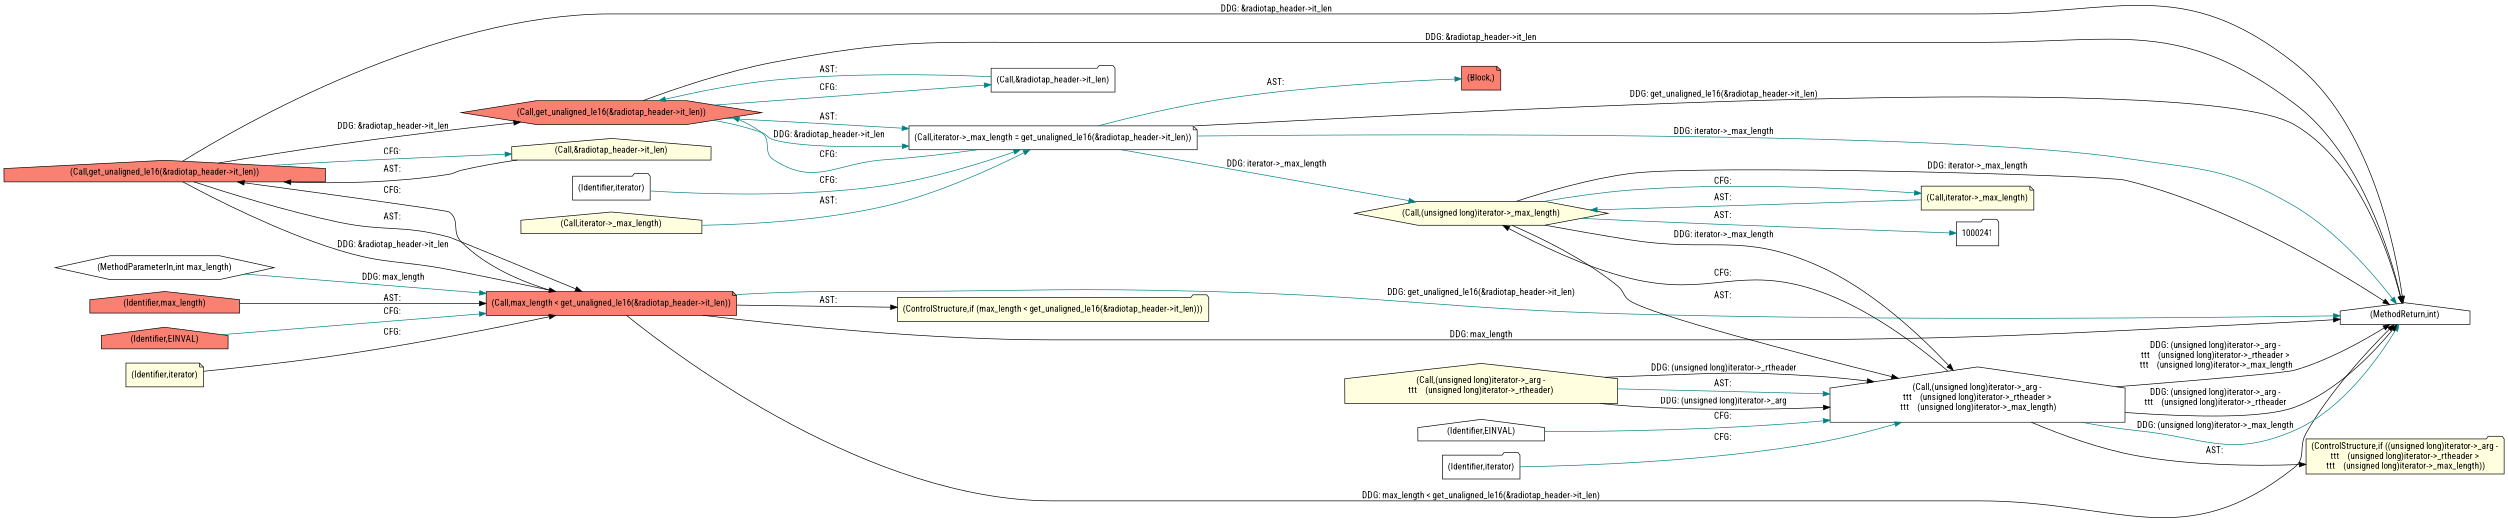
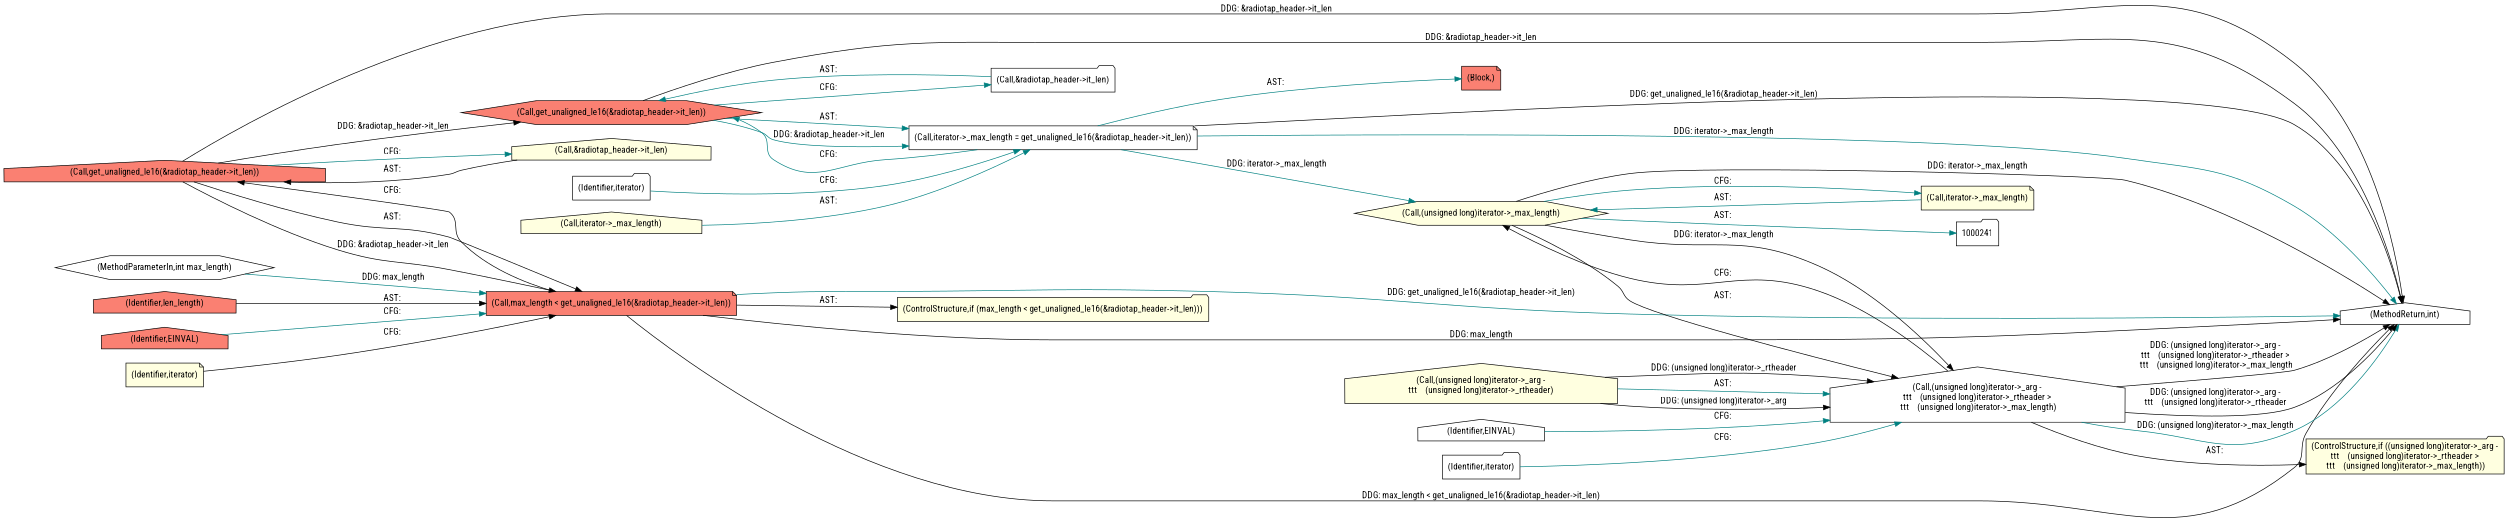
(165, 303) -> (165, 303)
